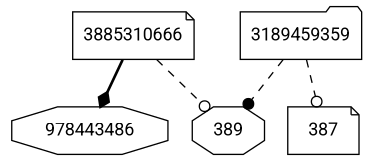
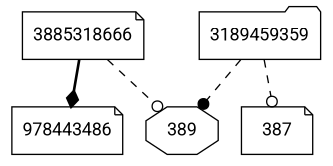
(133, 36) -> (83, 36)
(90, 131) -> (67, 131)
